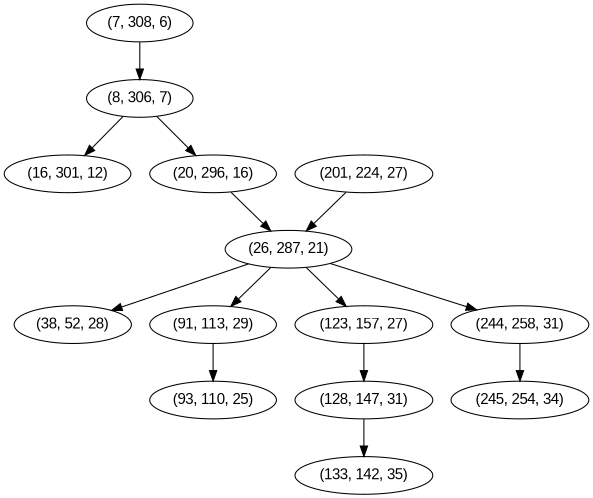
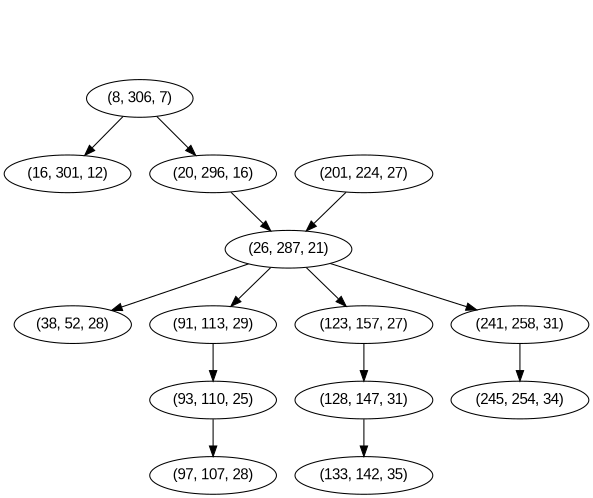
(140, 23) -> none
(520, 325) -> (520, 325)
none -> (213, 475)
